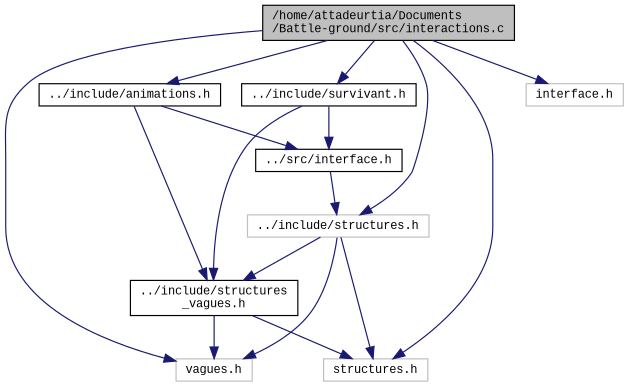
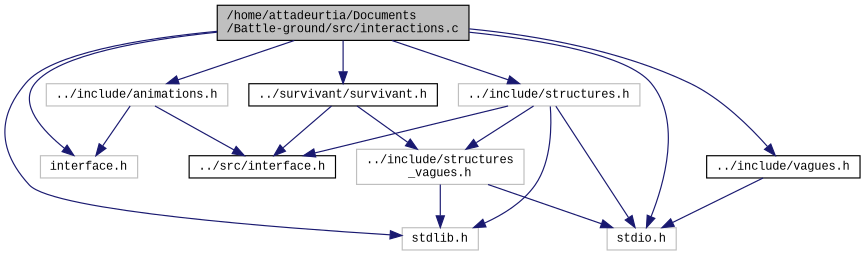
(130, 95) -> (137, 95)
(329, 95) -> (343, 95)
none -> (783, 167)
(333, 187) -> (412, 129)
(168, 188) -> (116, 126)
(214, 298) -> (440, 167)
(214, 370) -> (642, 239)
(376, 370) -> (440, 239)
